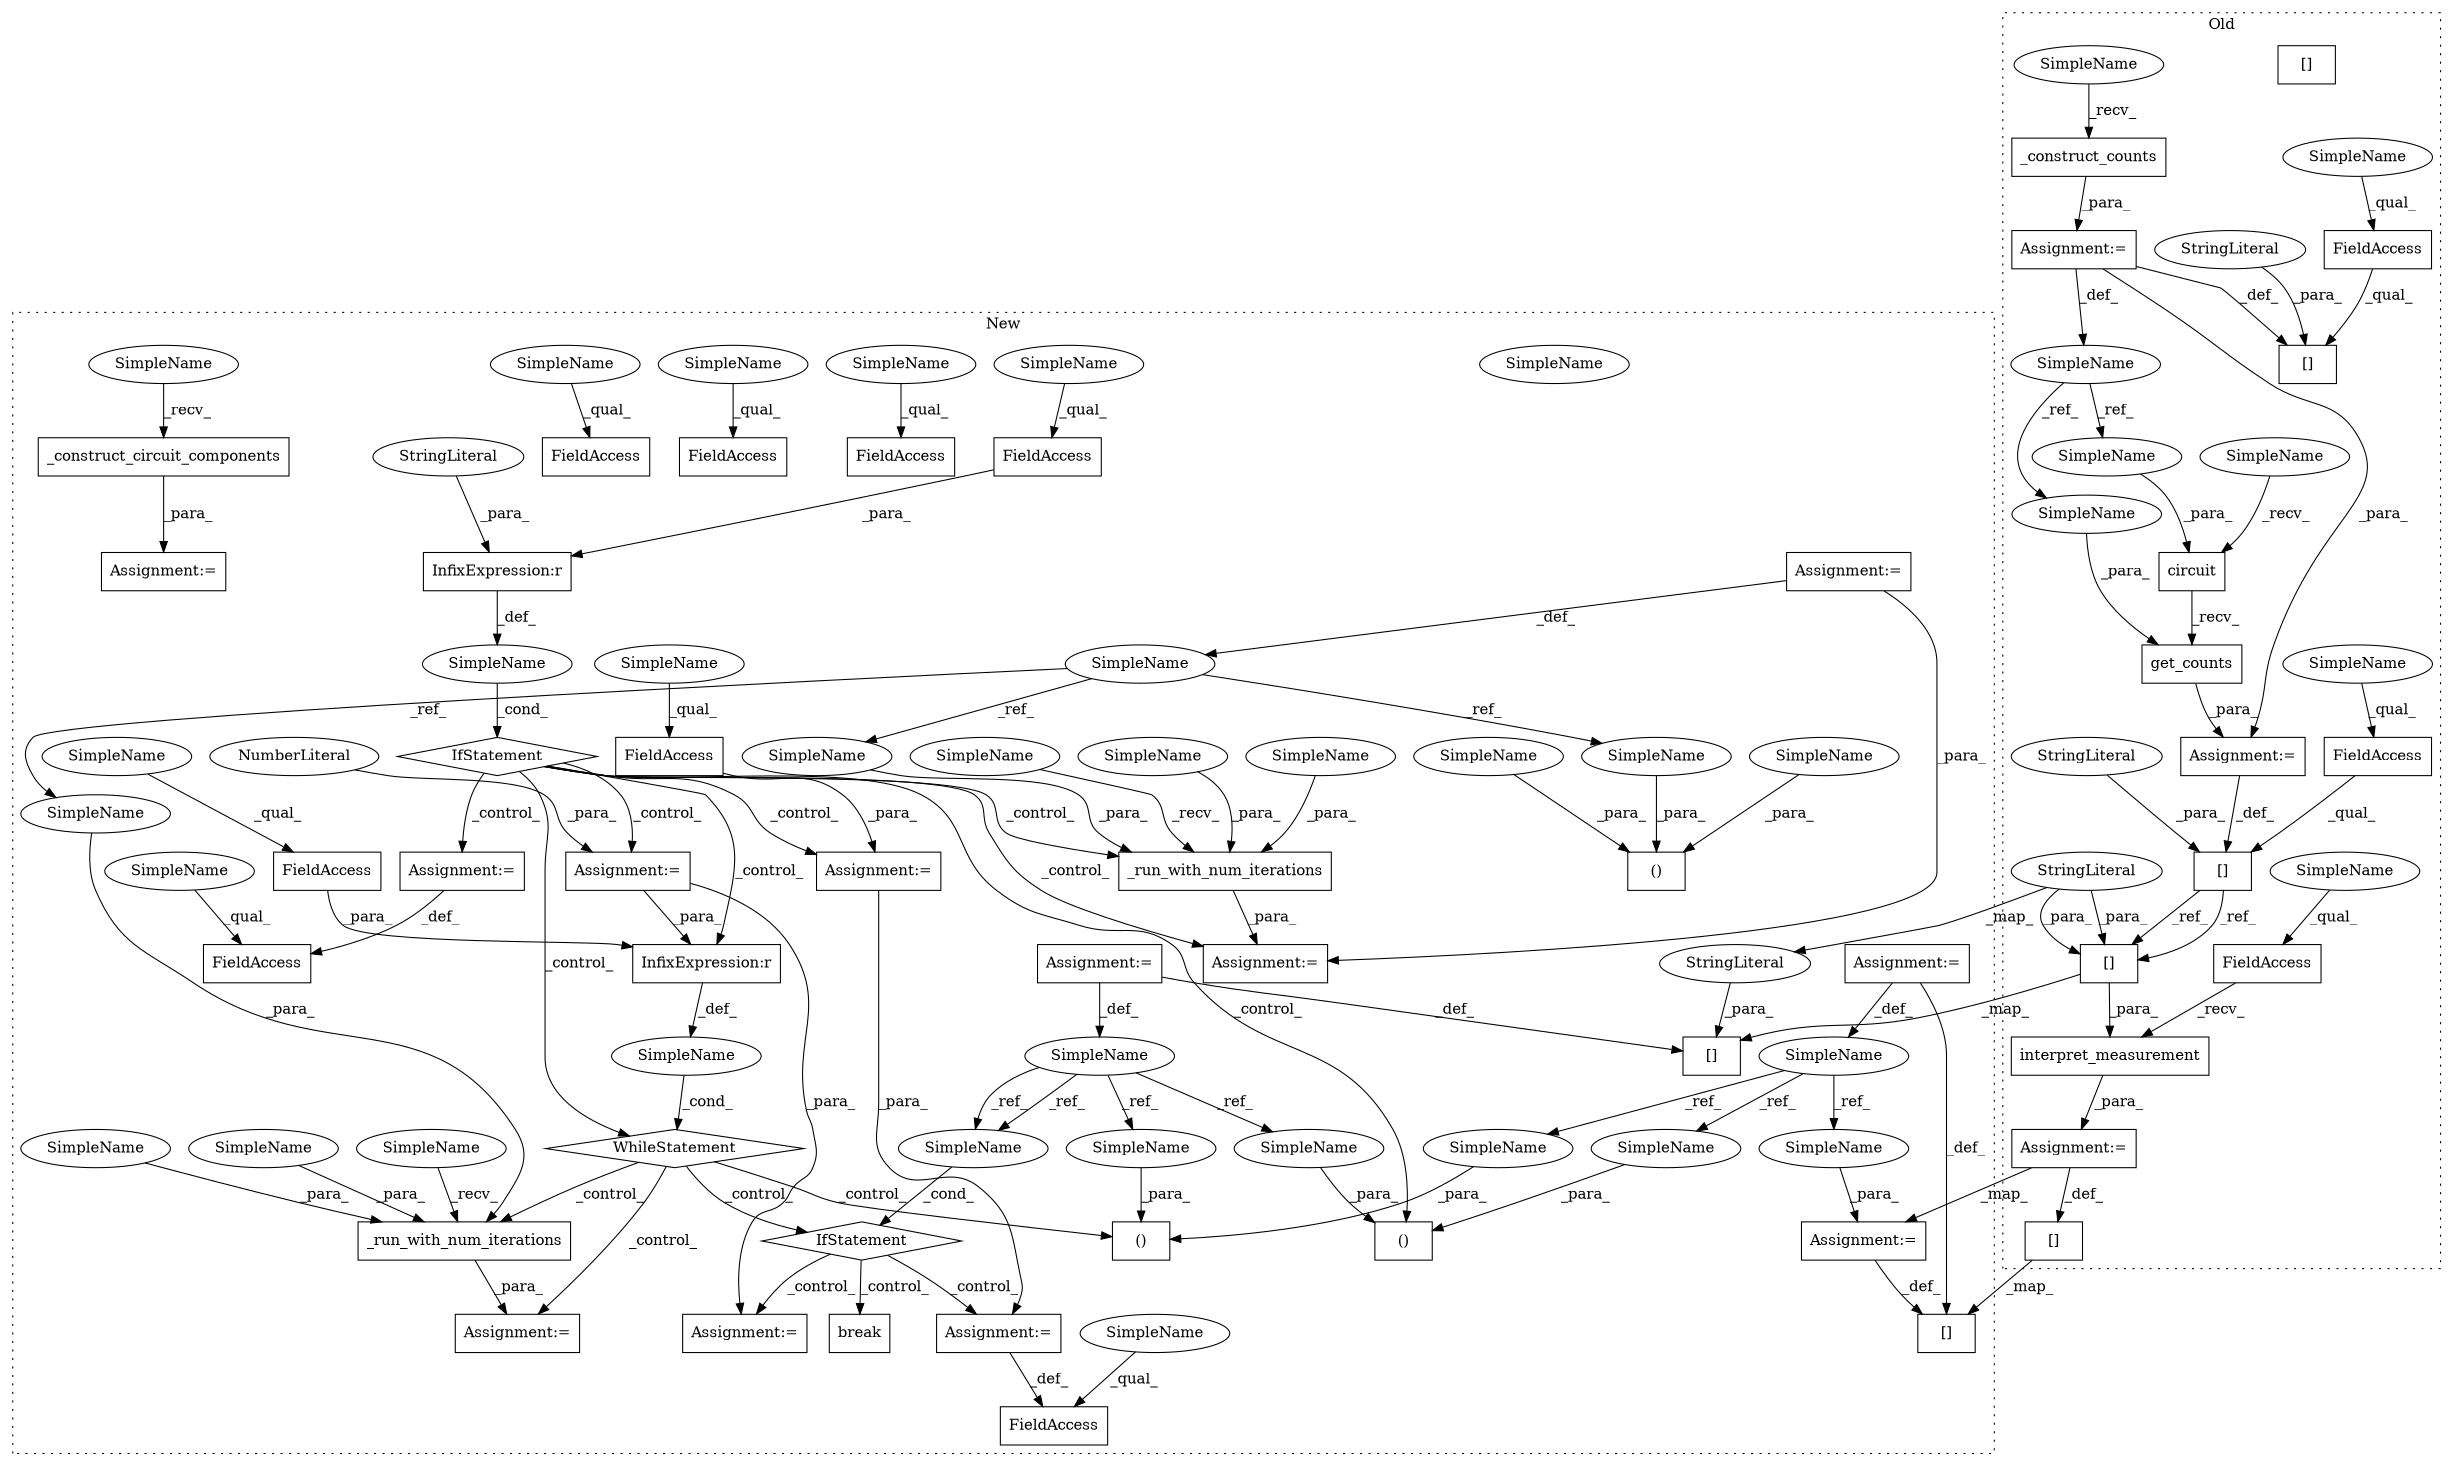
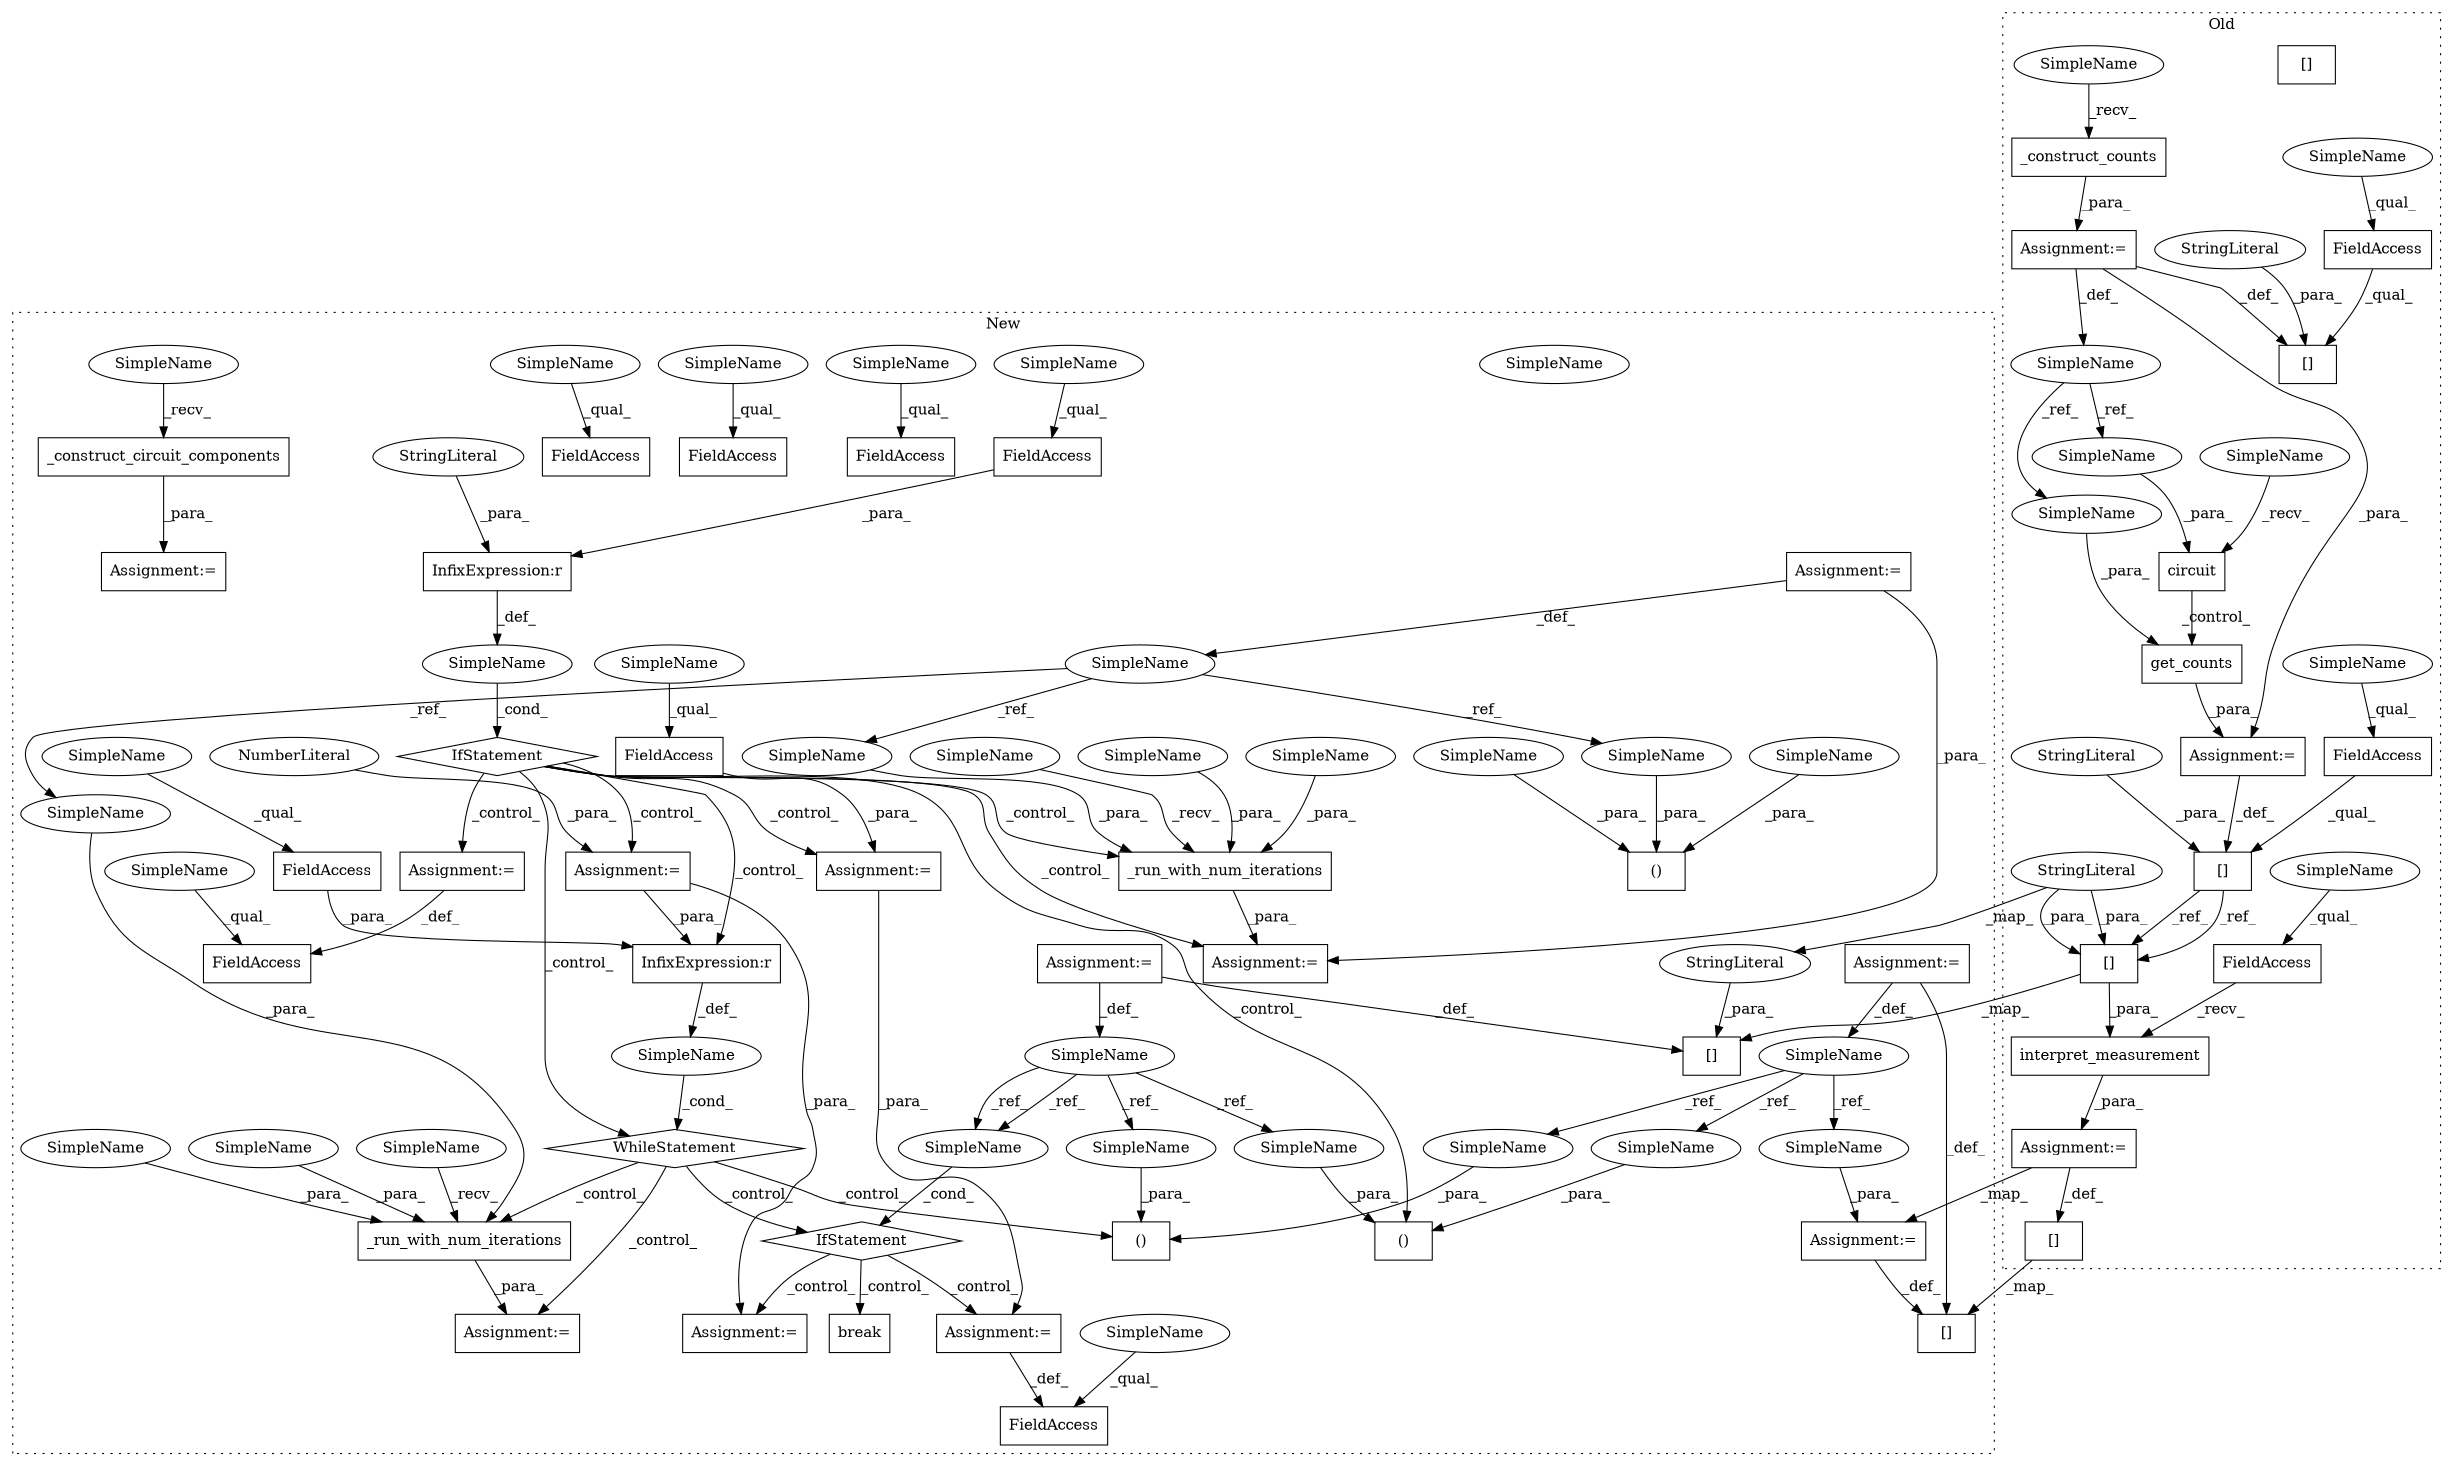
(2216, 618) -> (2216, 618)
